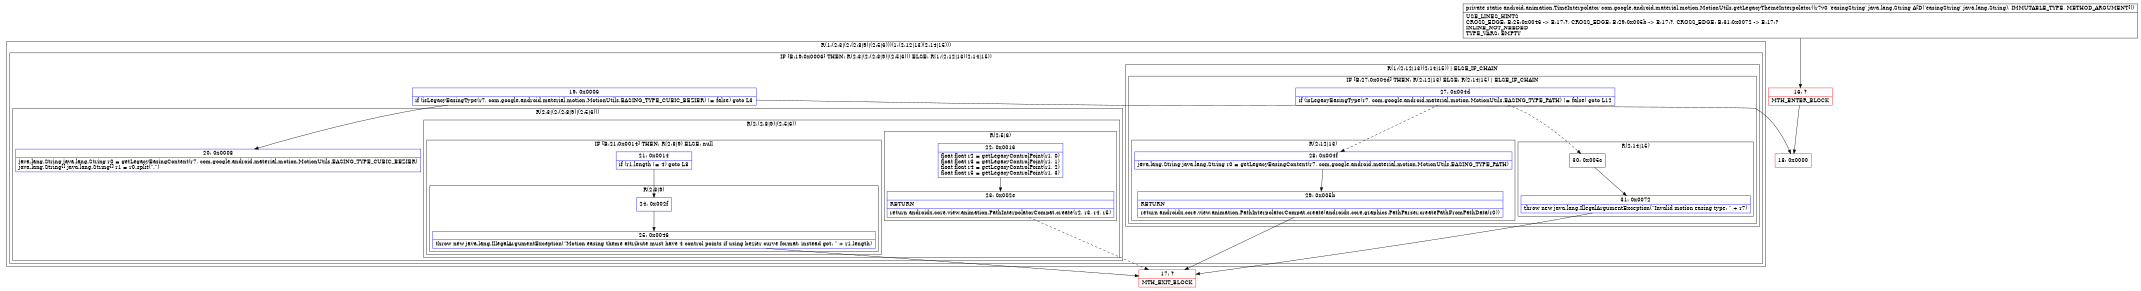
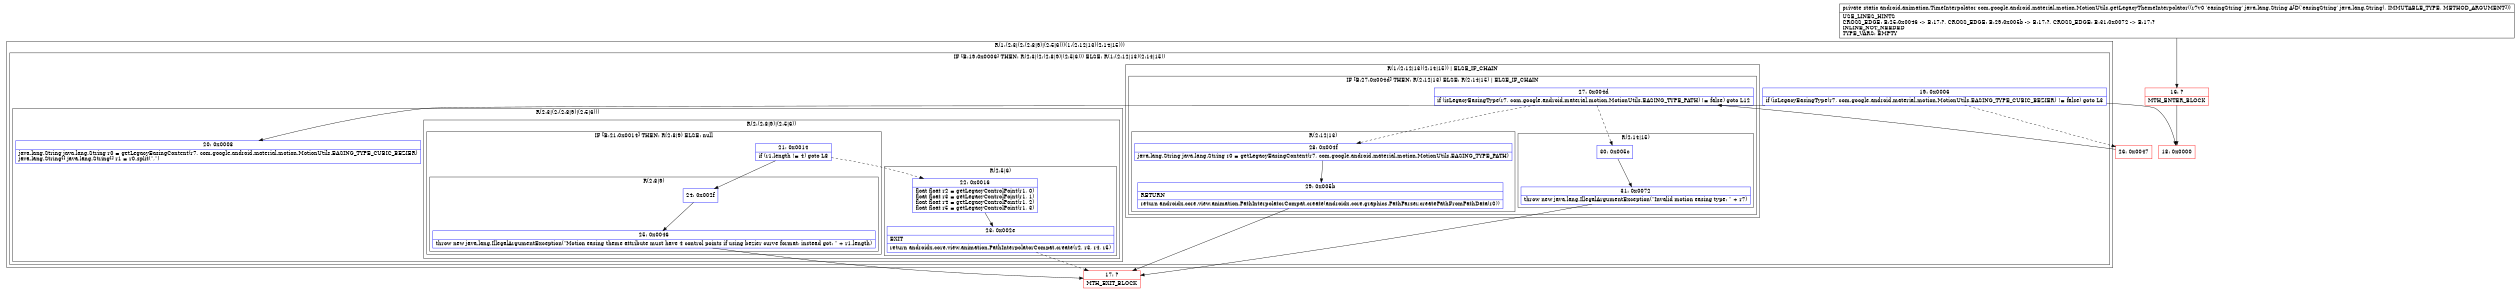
none -> (2134, 152)
none -> (876, 166)
(902, 204) -> (897, 239)
